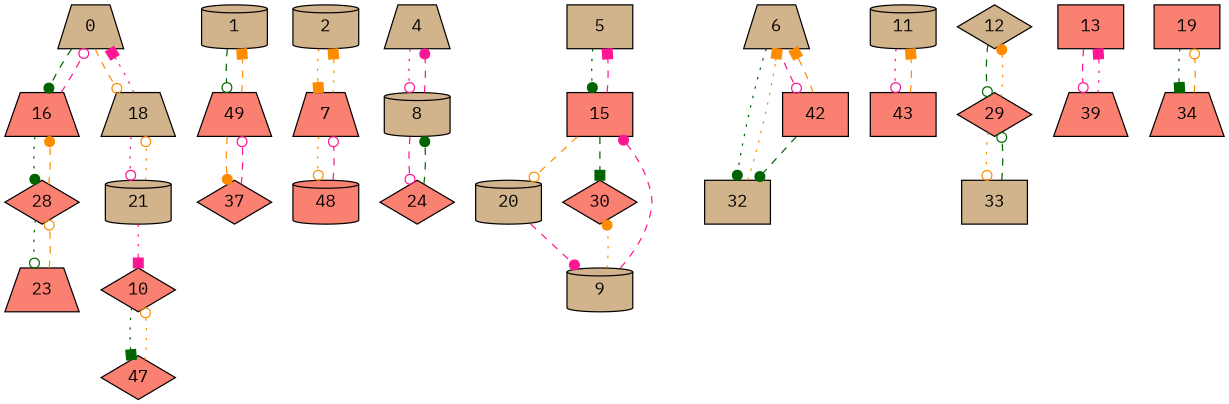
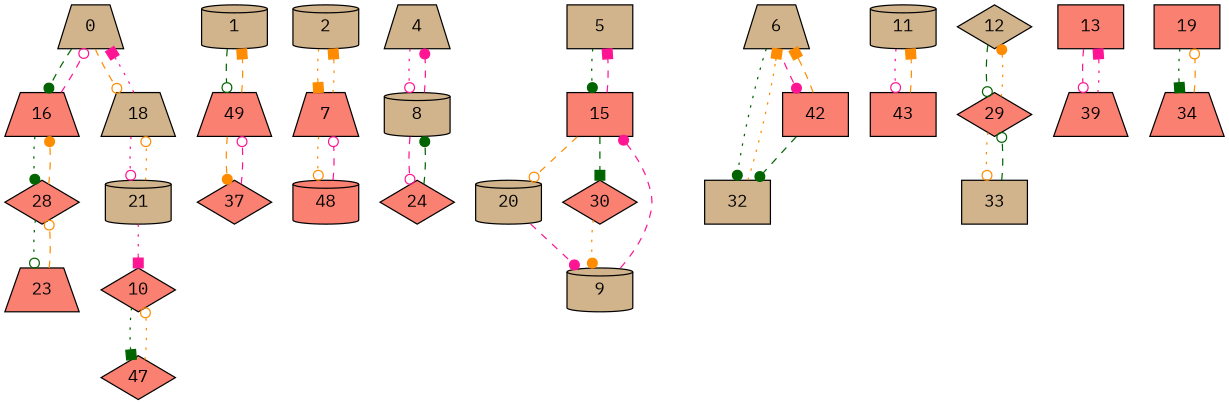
(786, 67) -> (786, 67)
(608, 249) -> (592, 239)
